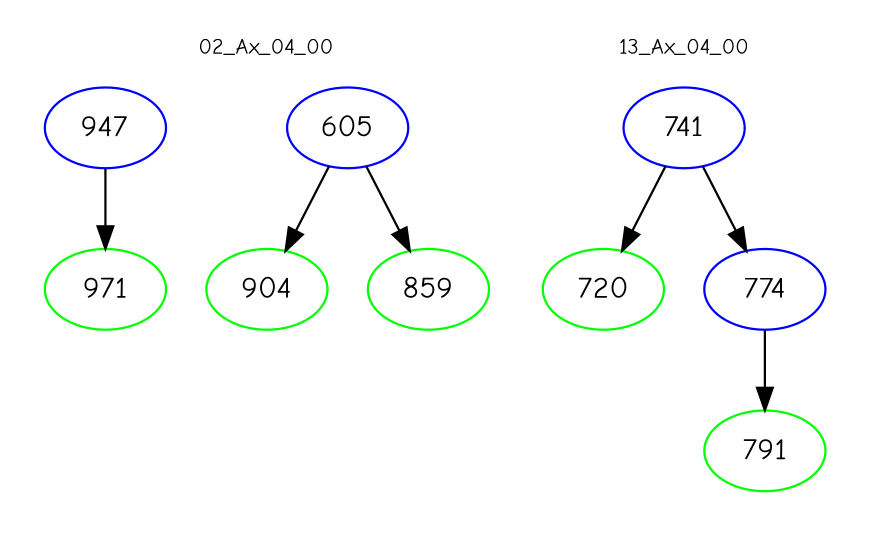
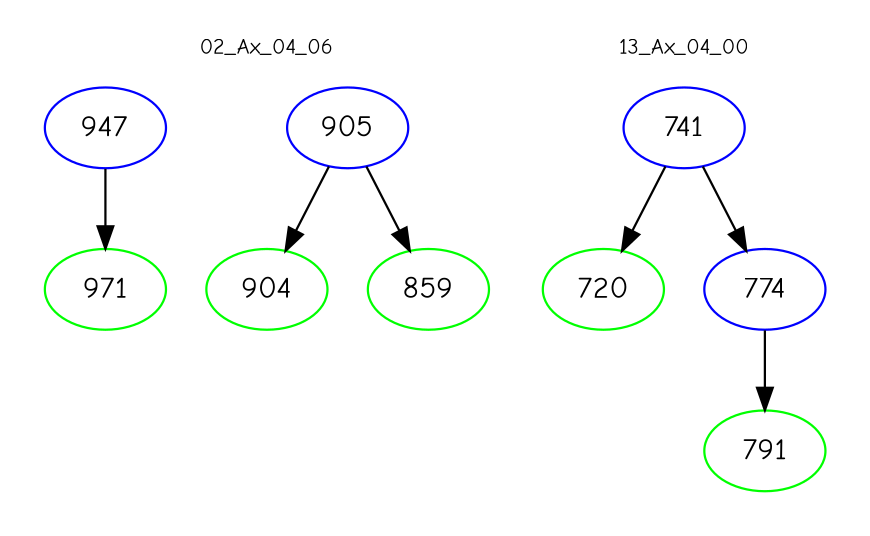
(267, 48) -> (267, 48)
(348, 128) -> (348, 128)
